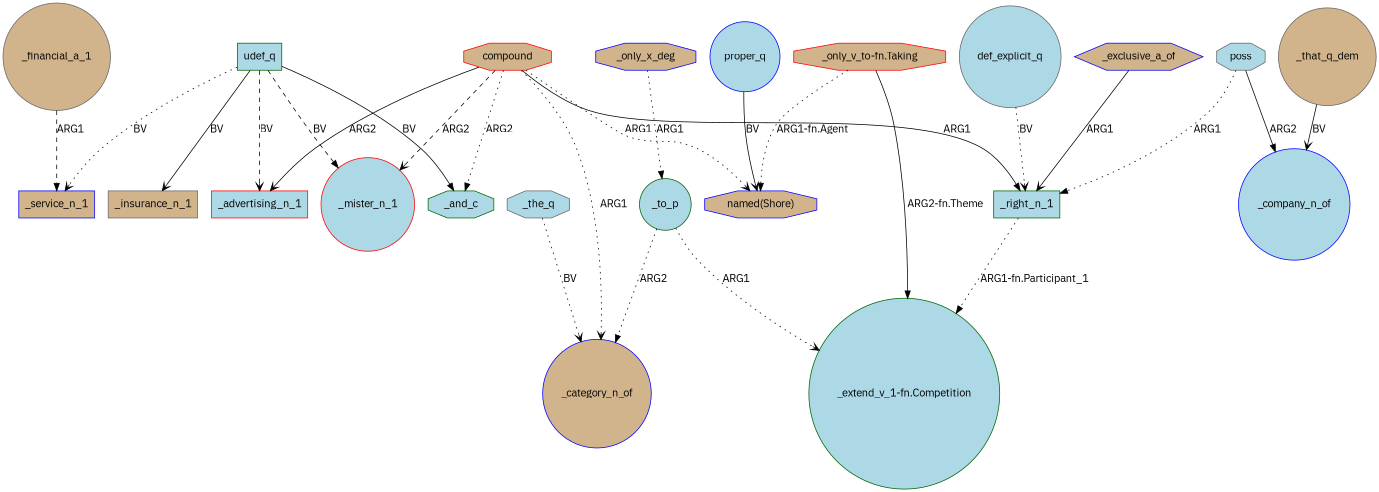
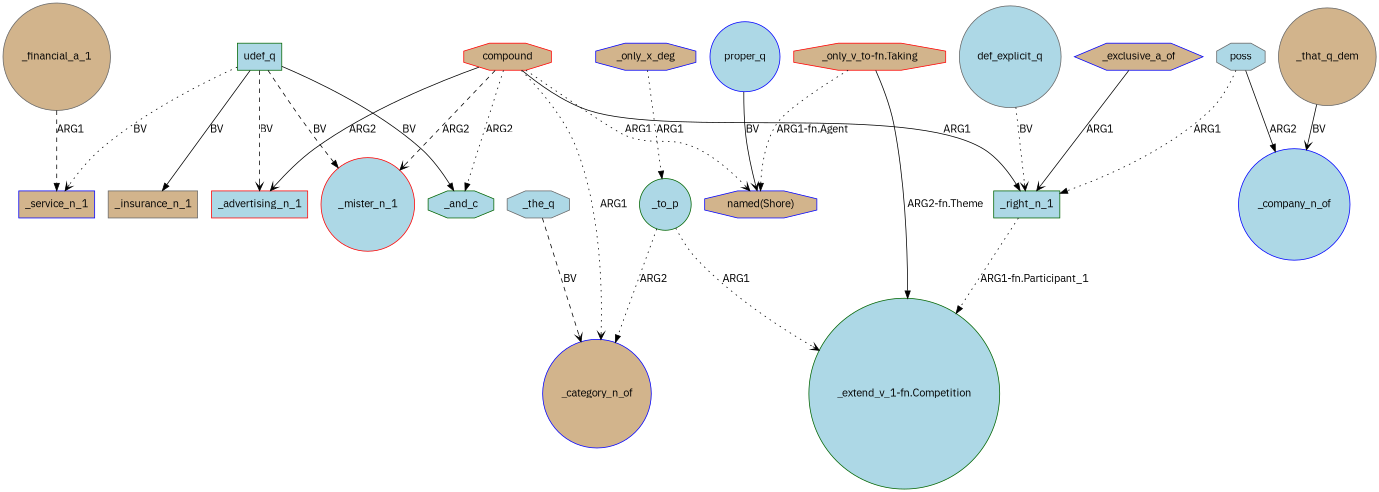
(208, 128) -> (208, 128)
(561, 276) -> (561, 276)
